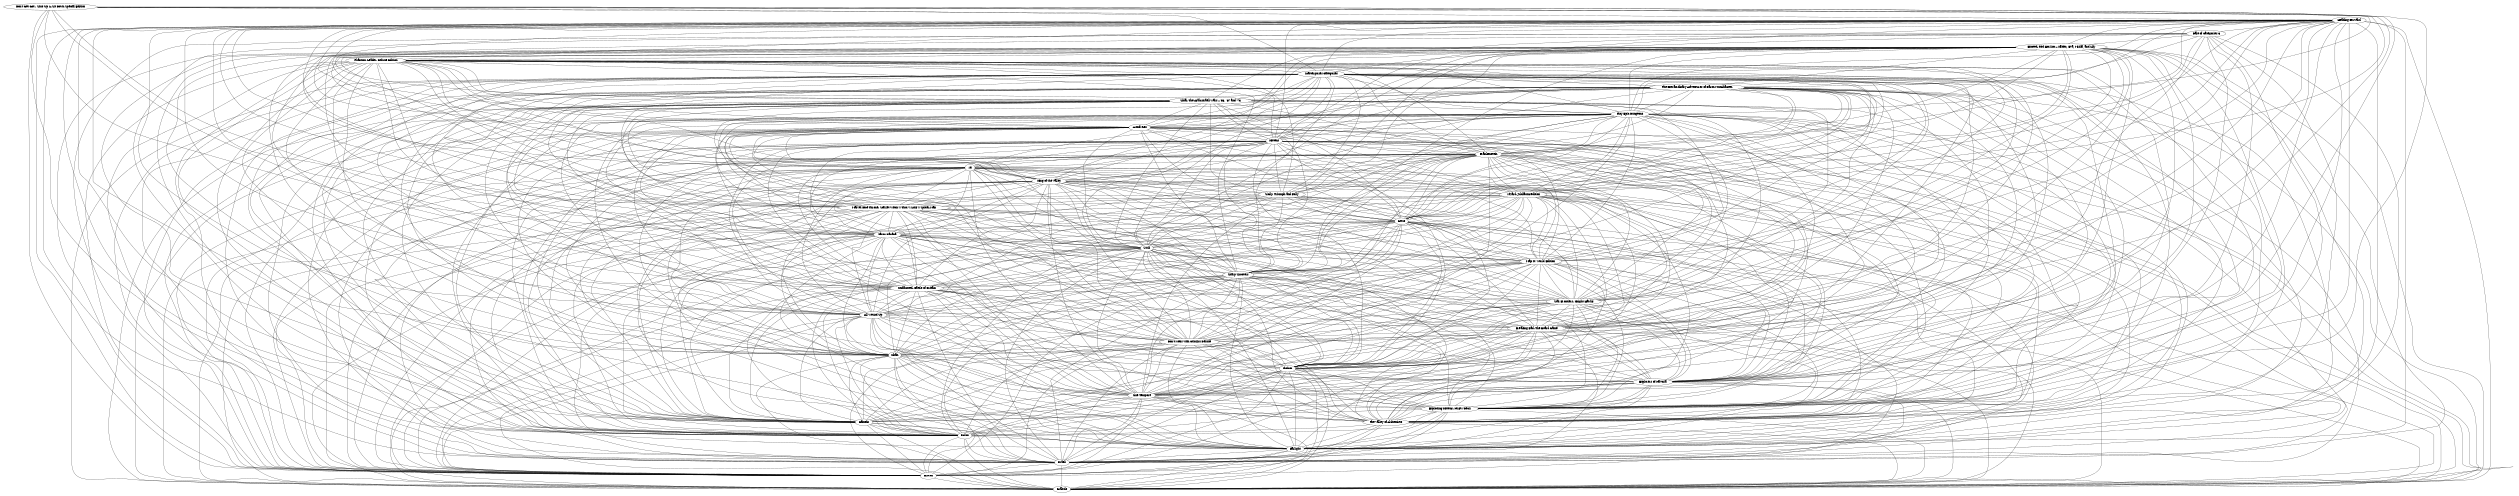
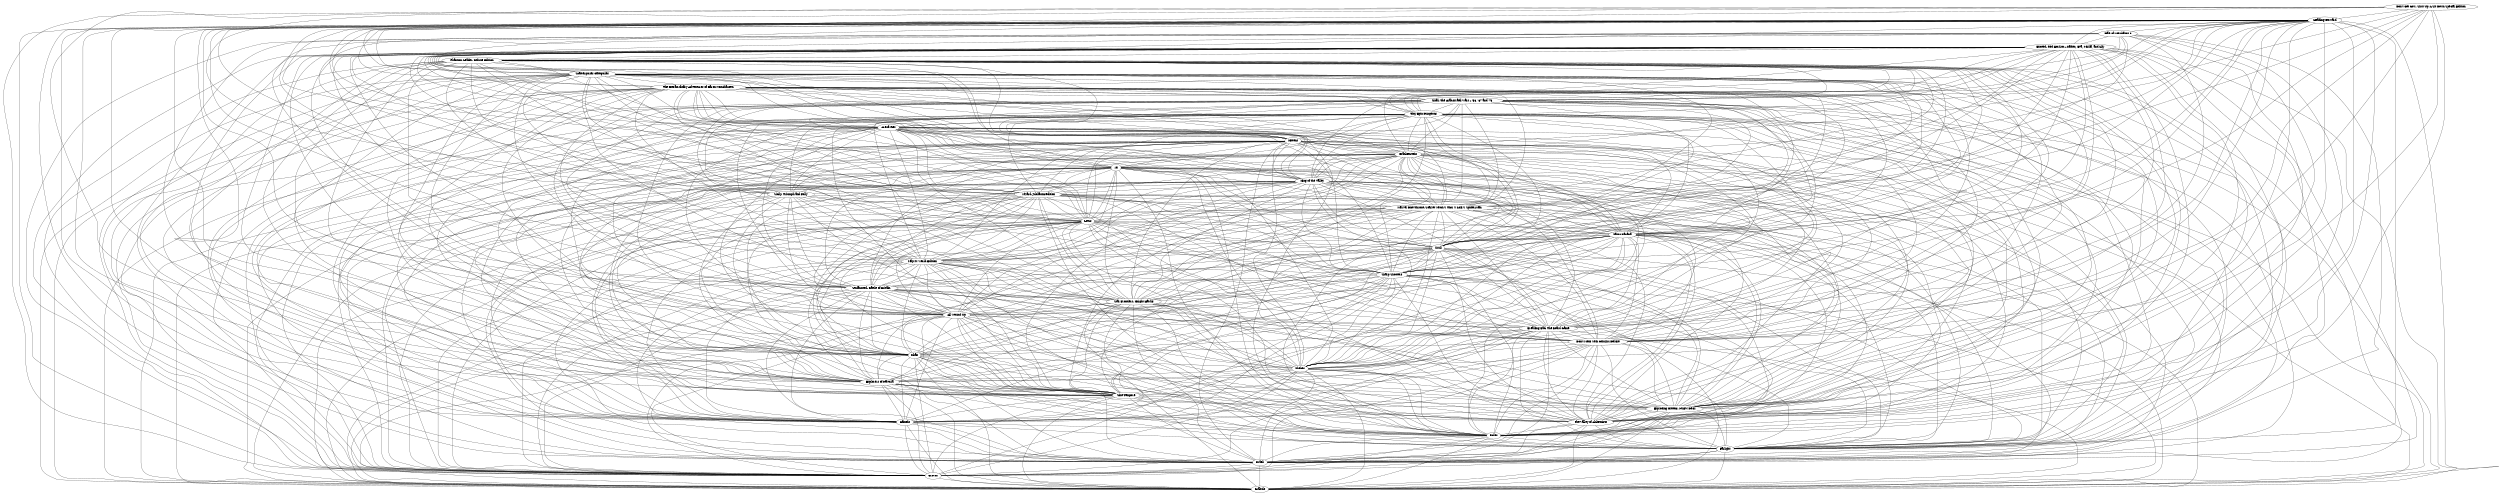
(2206, 34) -> (2118, 34)
(1560, 140) -> (978, 141)
